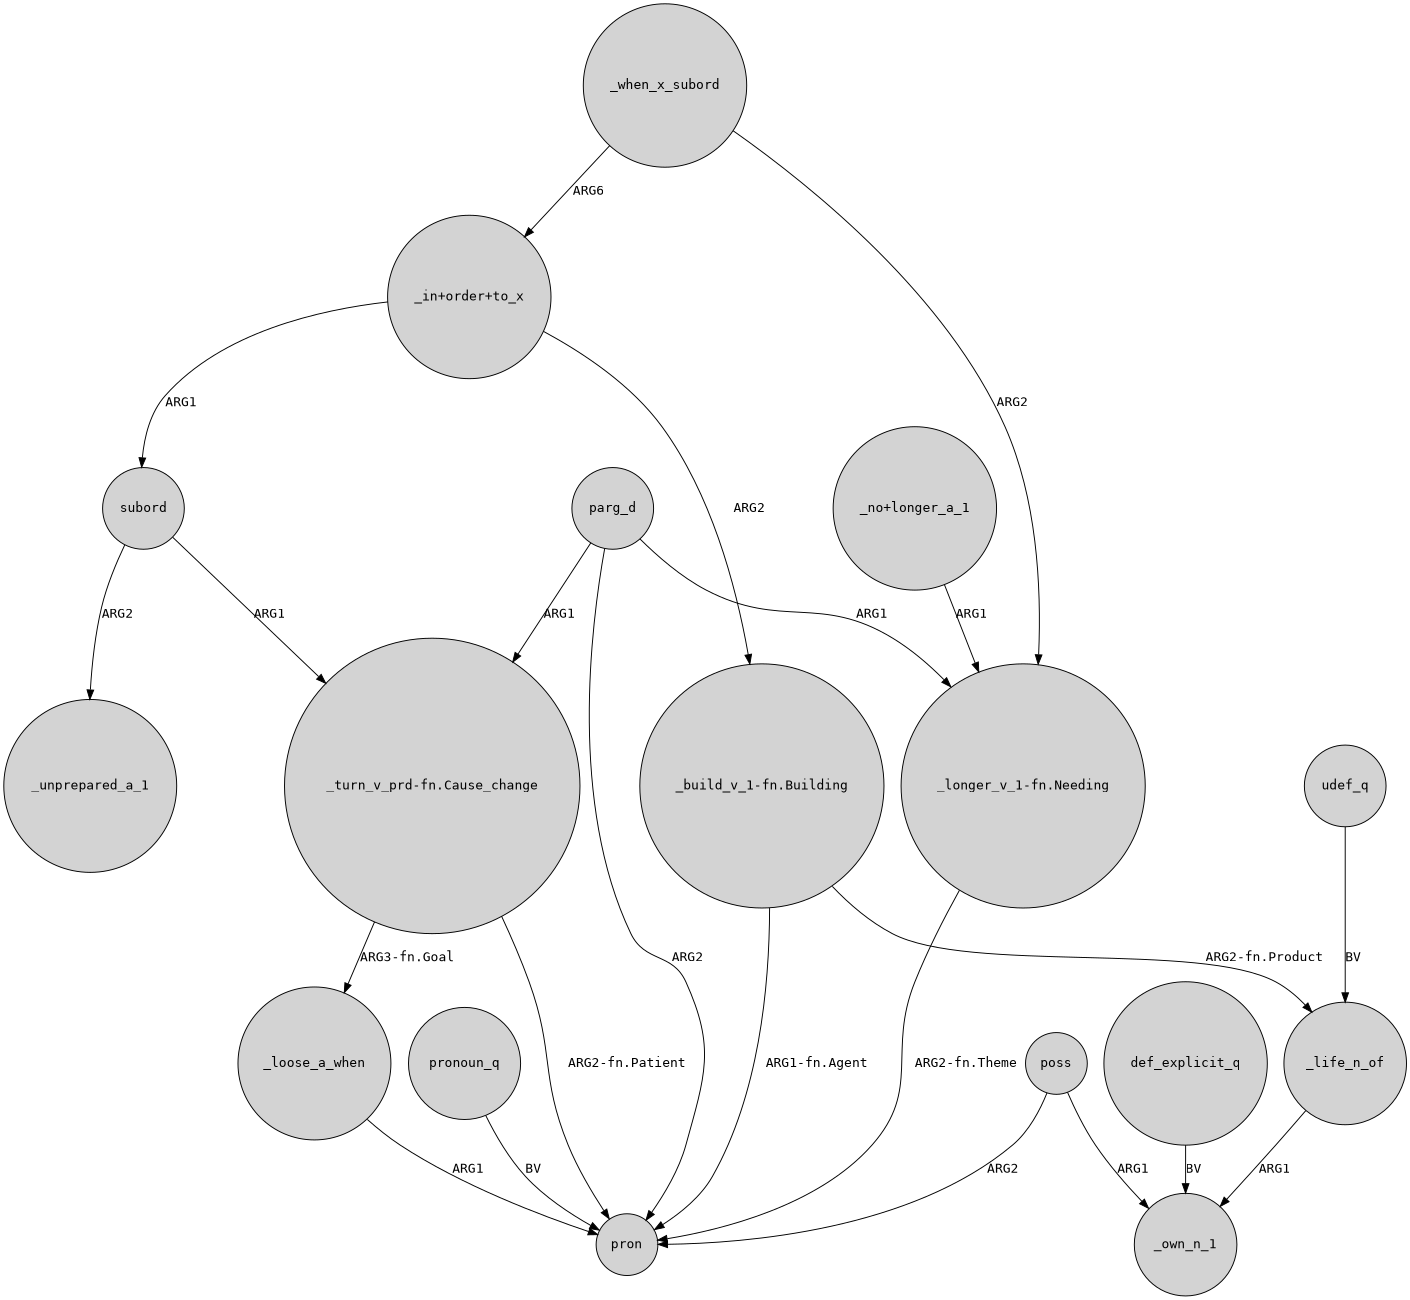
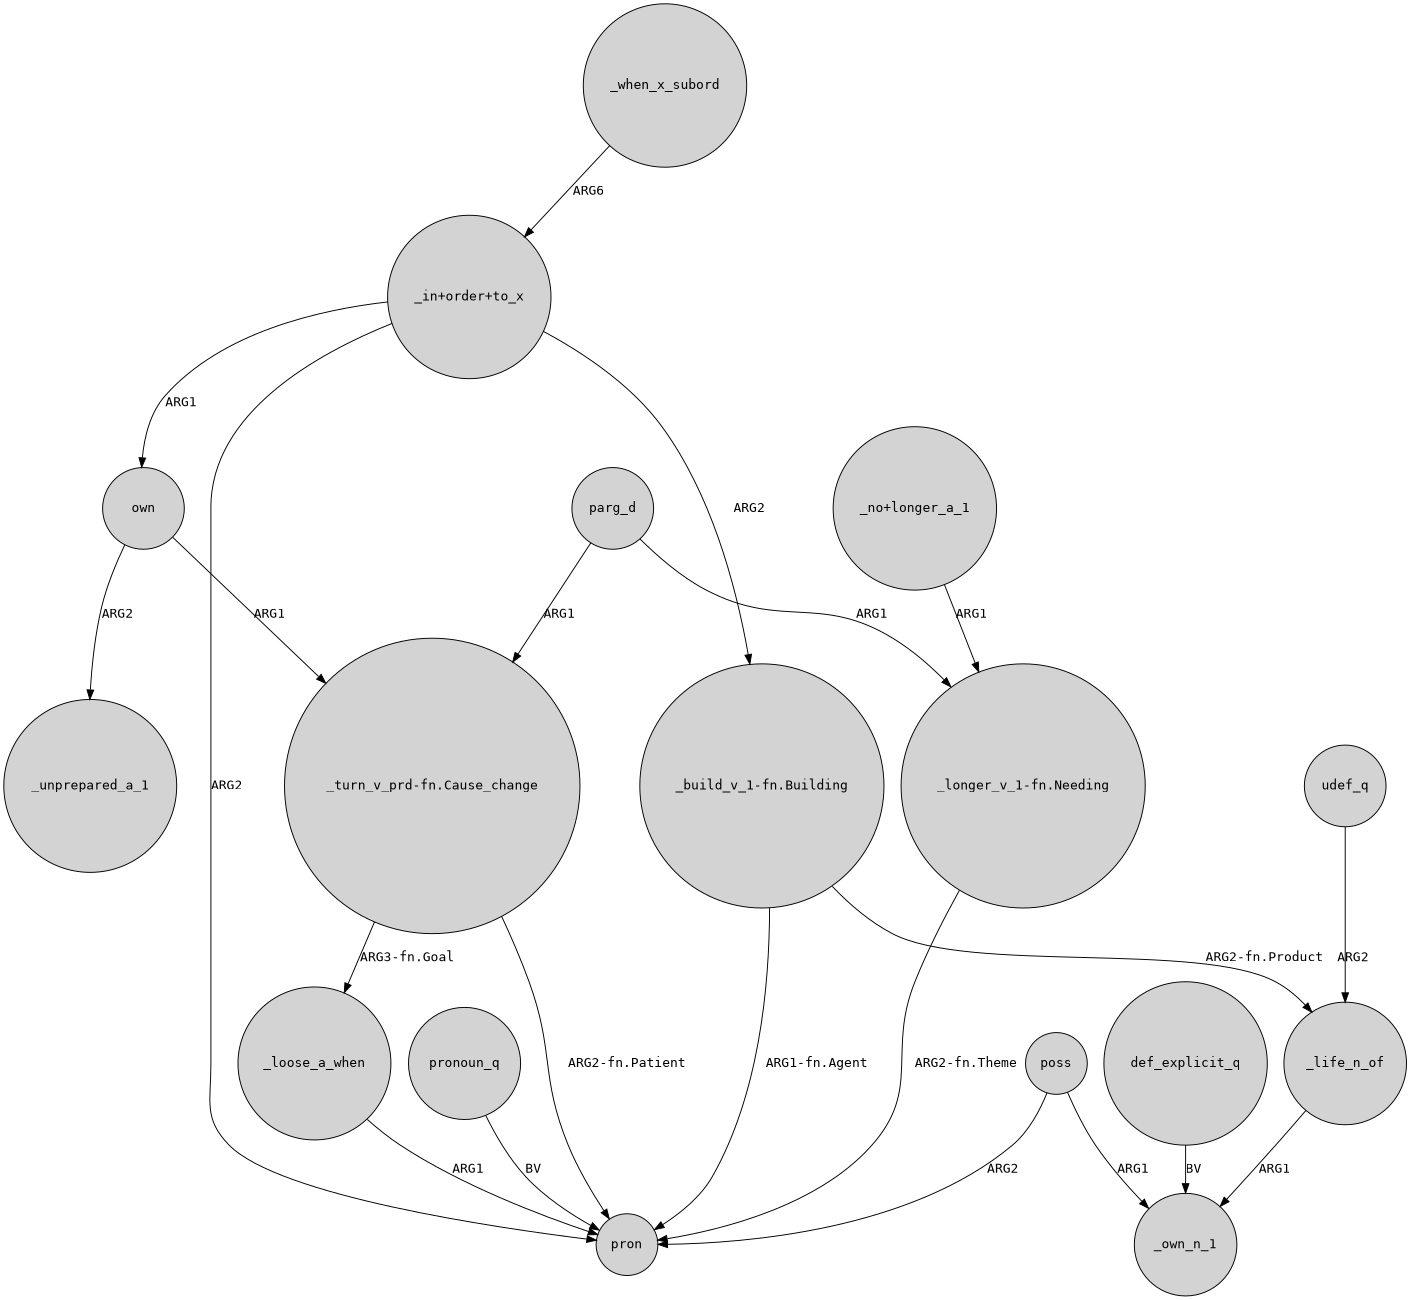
(962, 351) -> none
(143, 508) -> (143, 508)
(618, 900) -> (211, 879)
(1353, 958) -> (1353, 958)
